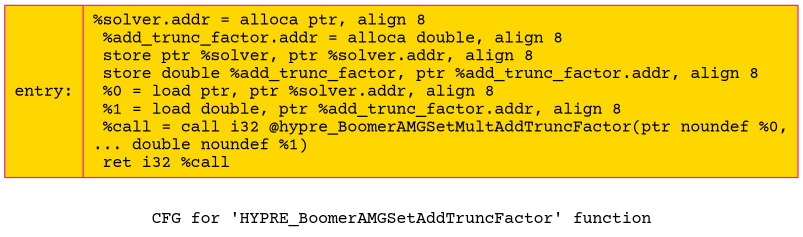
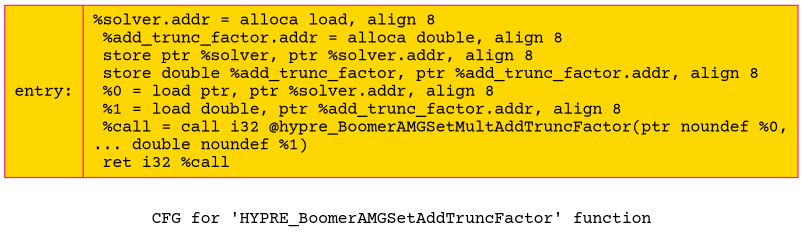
(259, 20) -> (264, 20)
